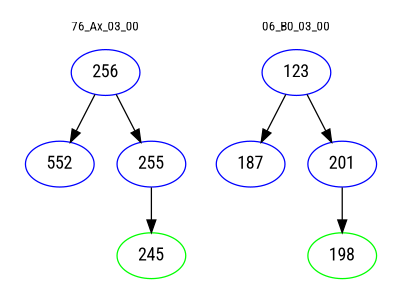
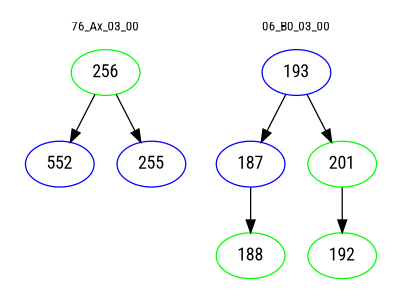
(106, 73) -> (106, 73)
(296, 73) -> (296, 73)
(342, 164) -> (342, 164)
(151, 256) -> none
none -> (251, 256)
(342, 256) -> (342, 256)
